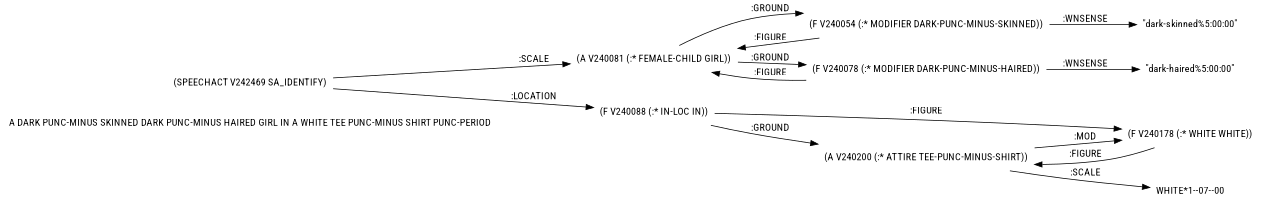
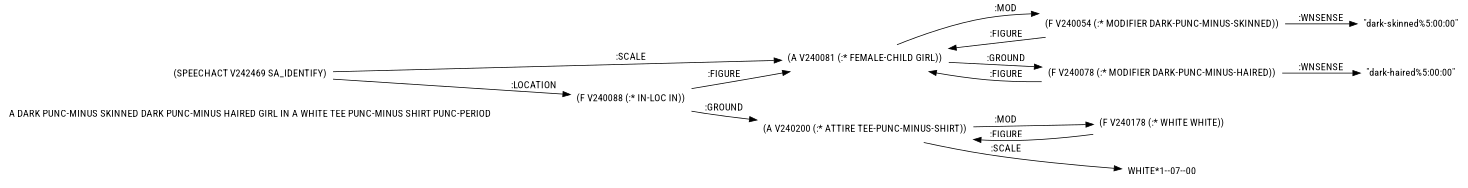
(770, 9) -> (1006, 9)
(914, 120) -> (737, 81)
